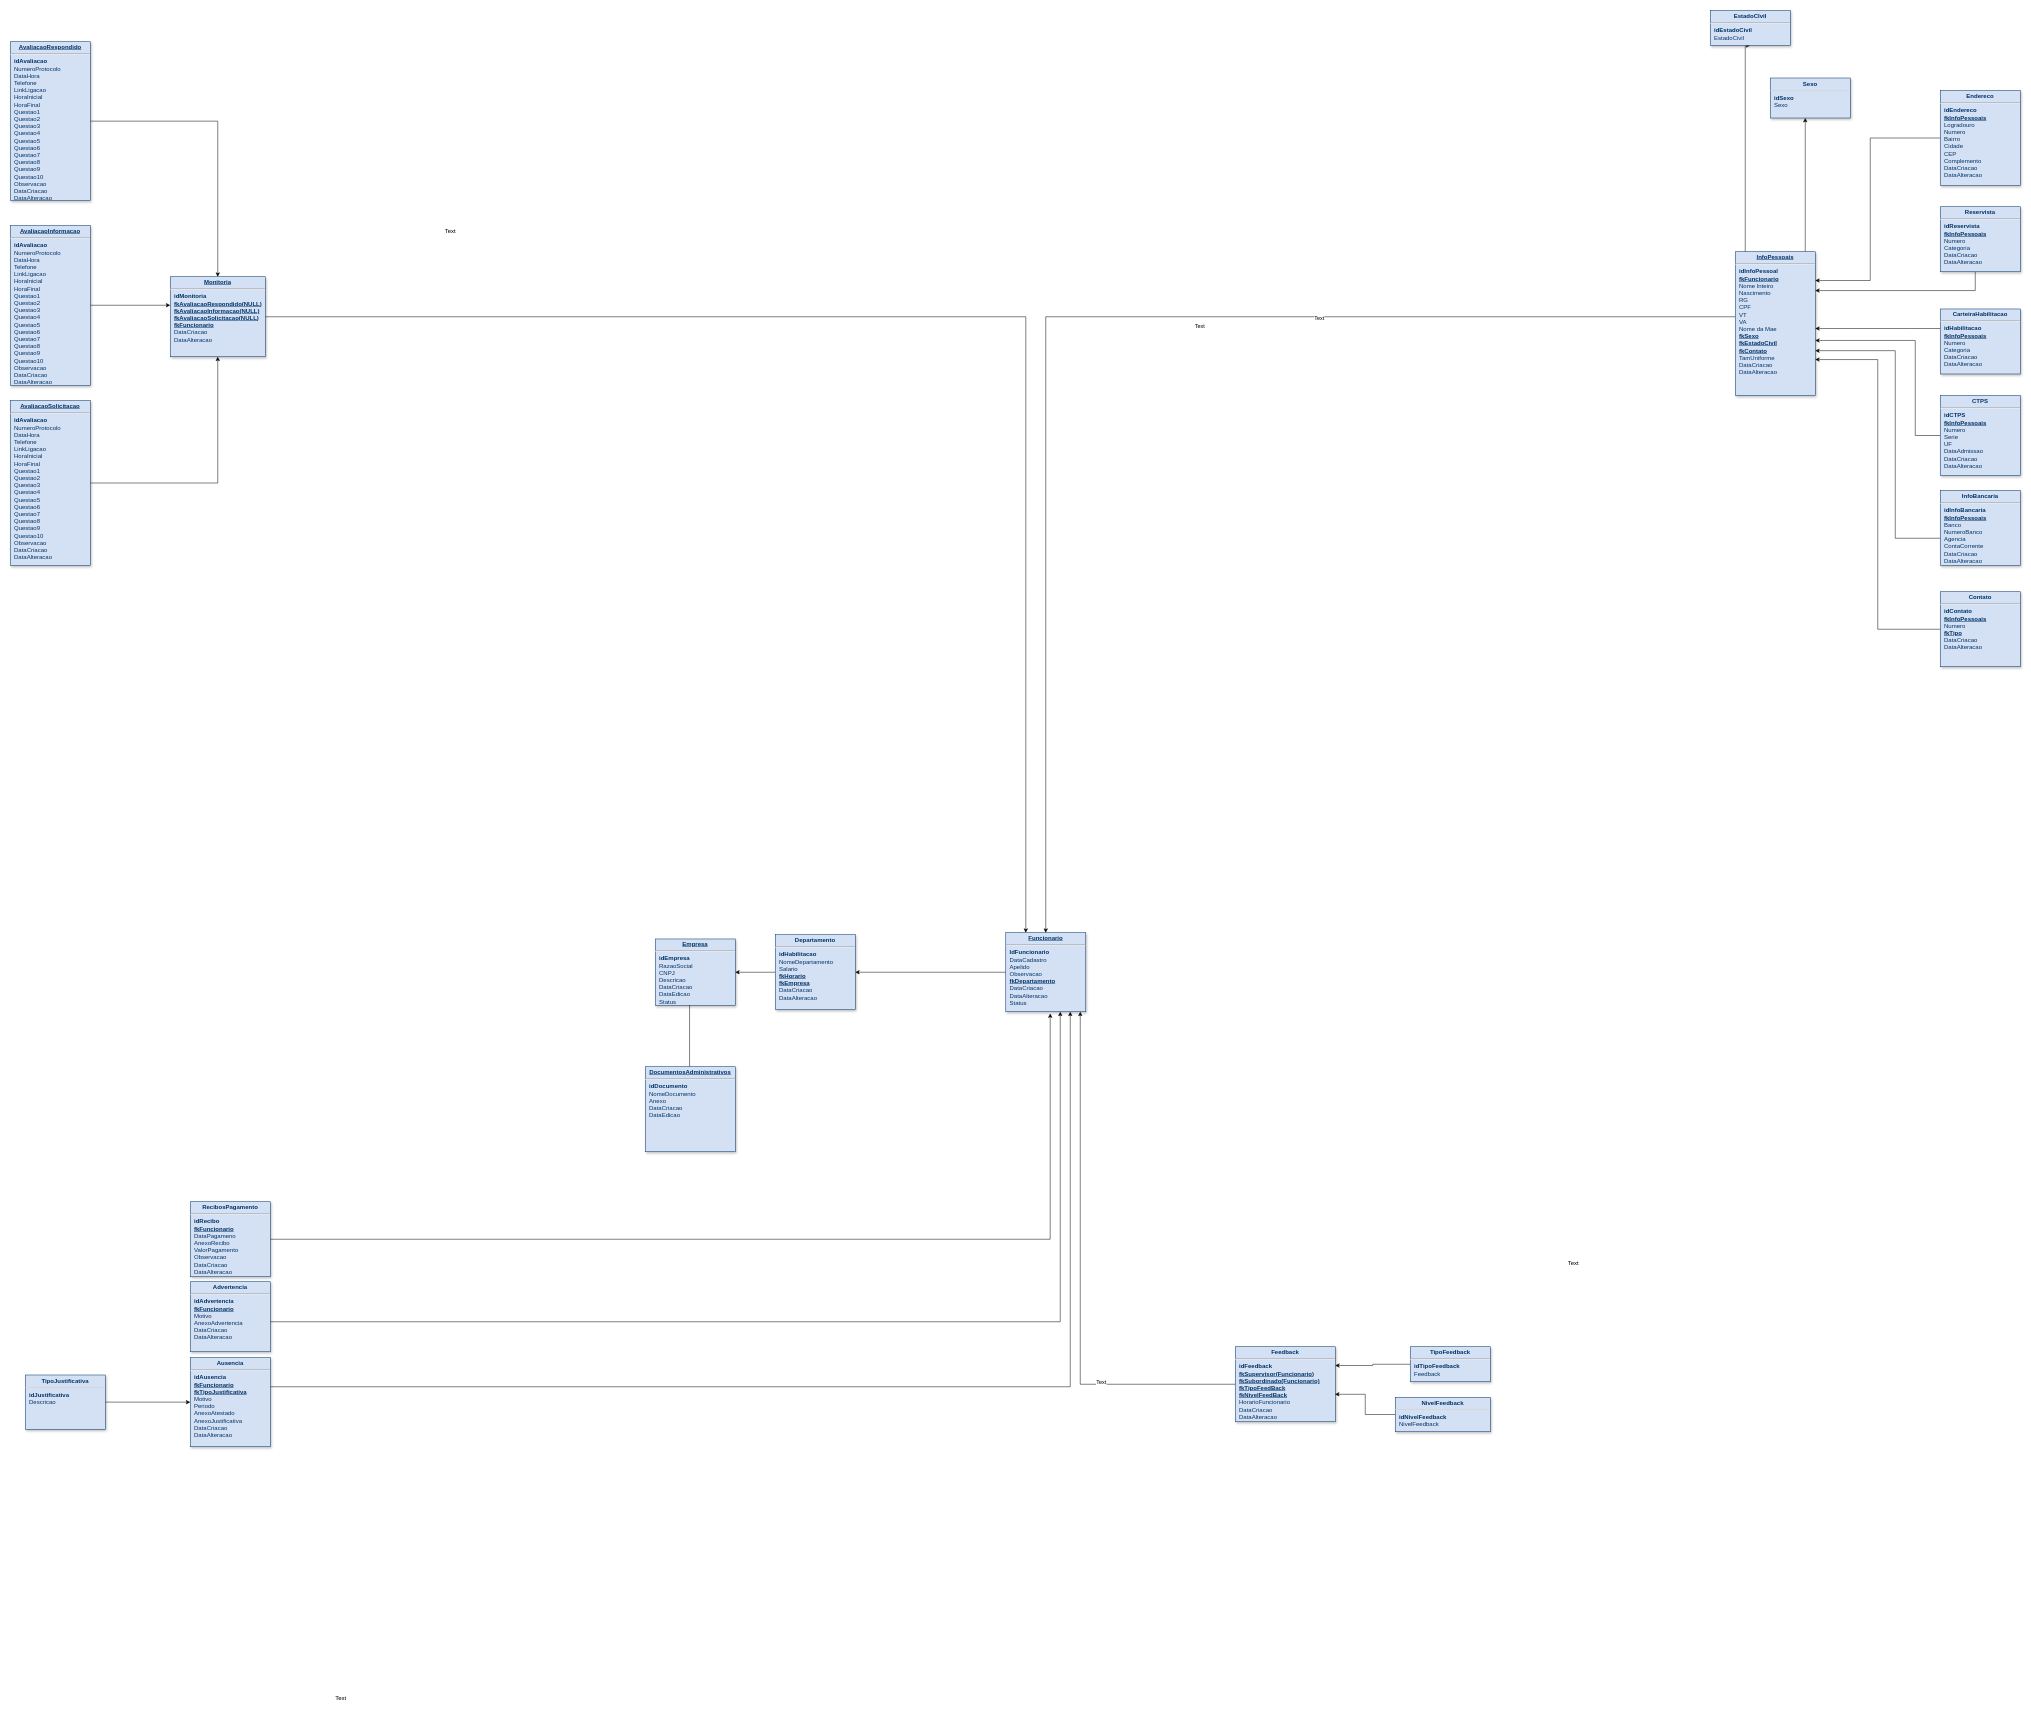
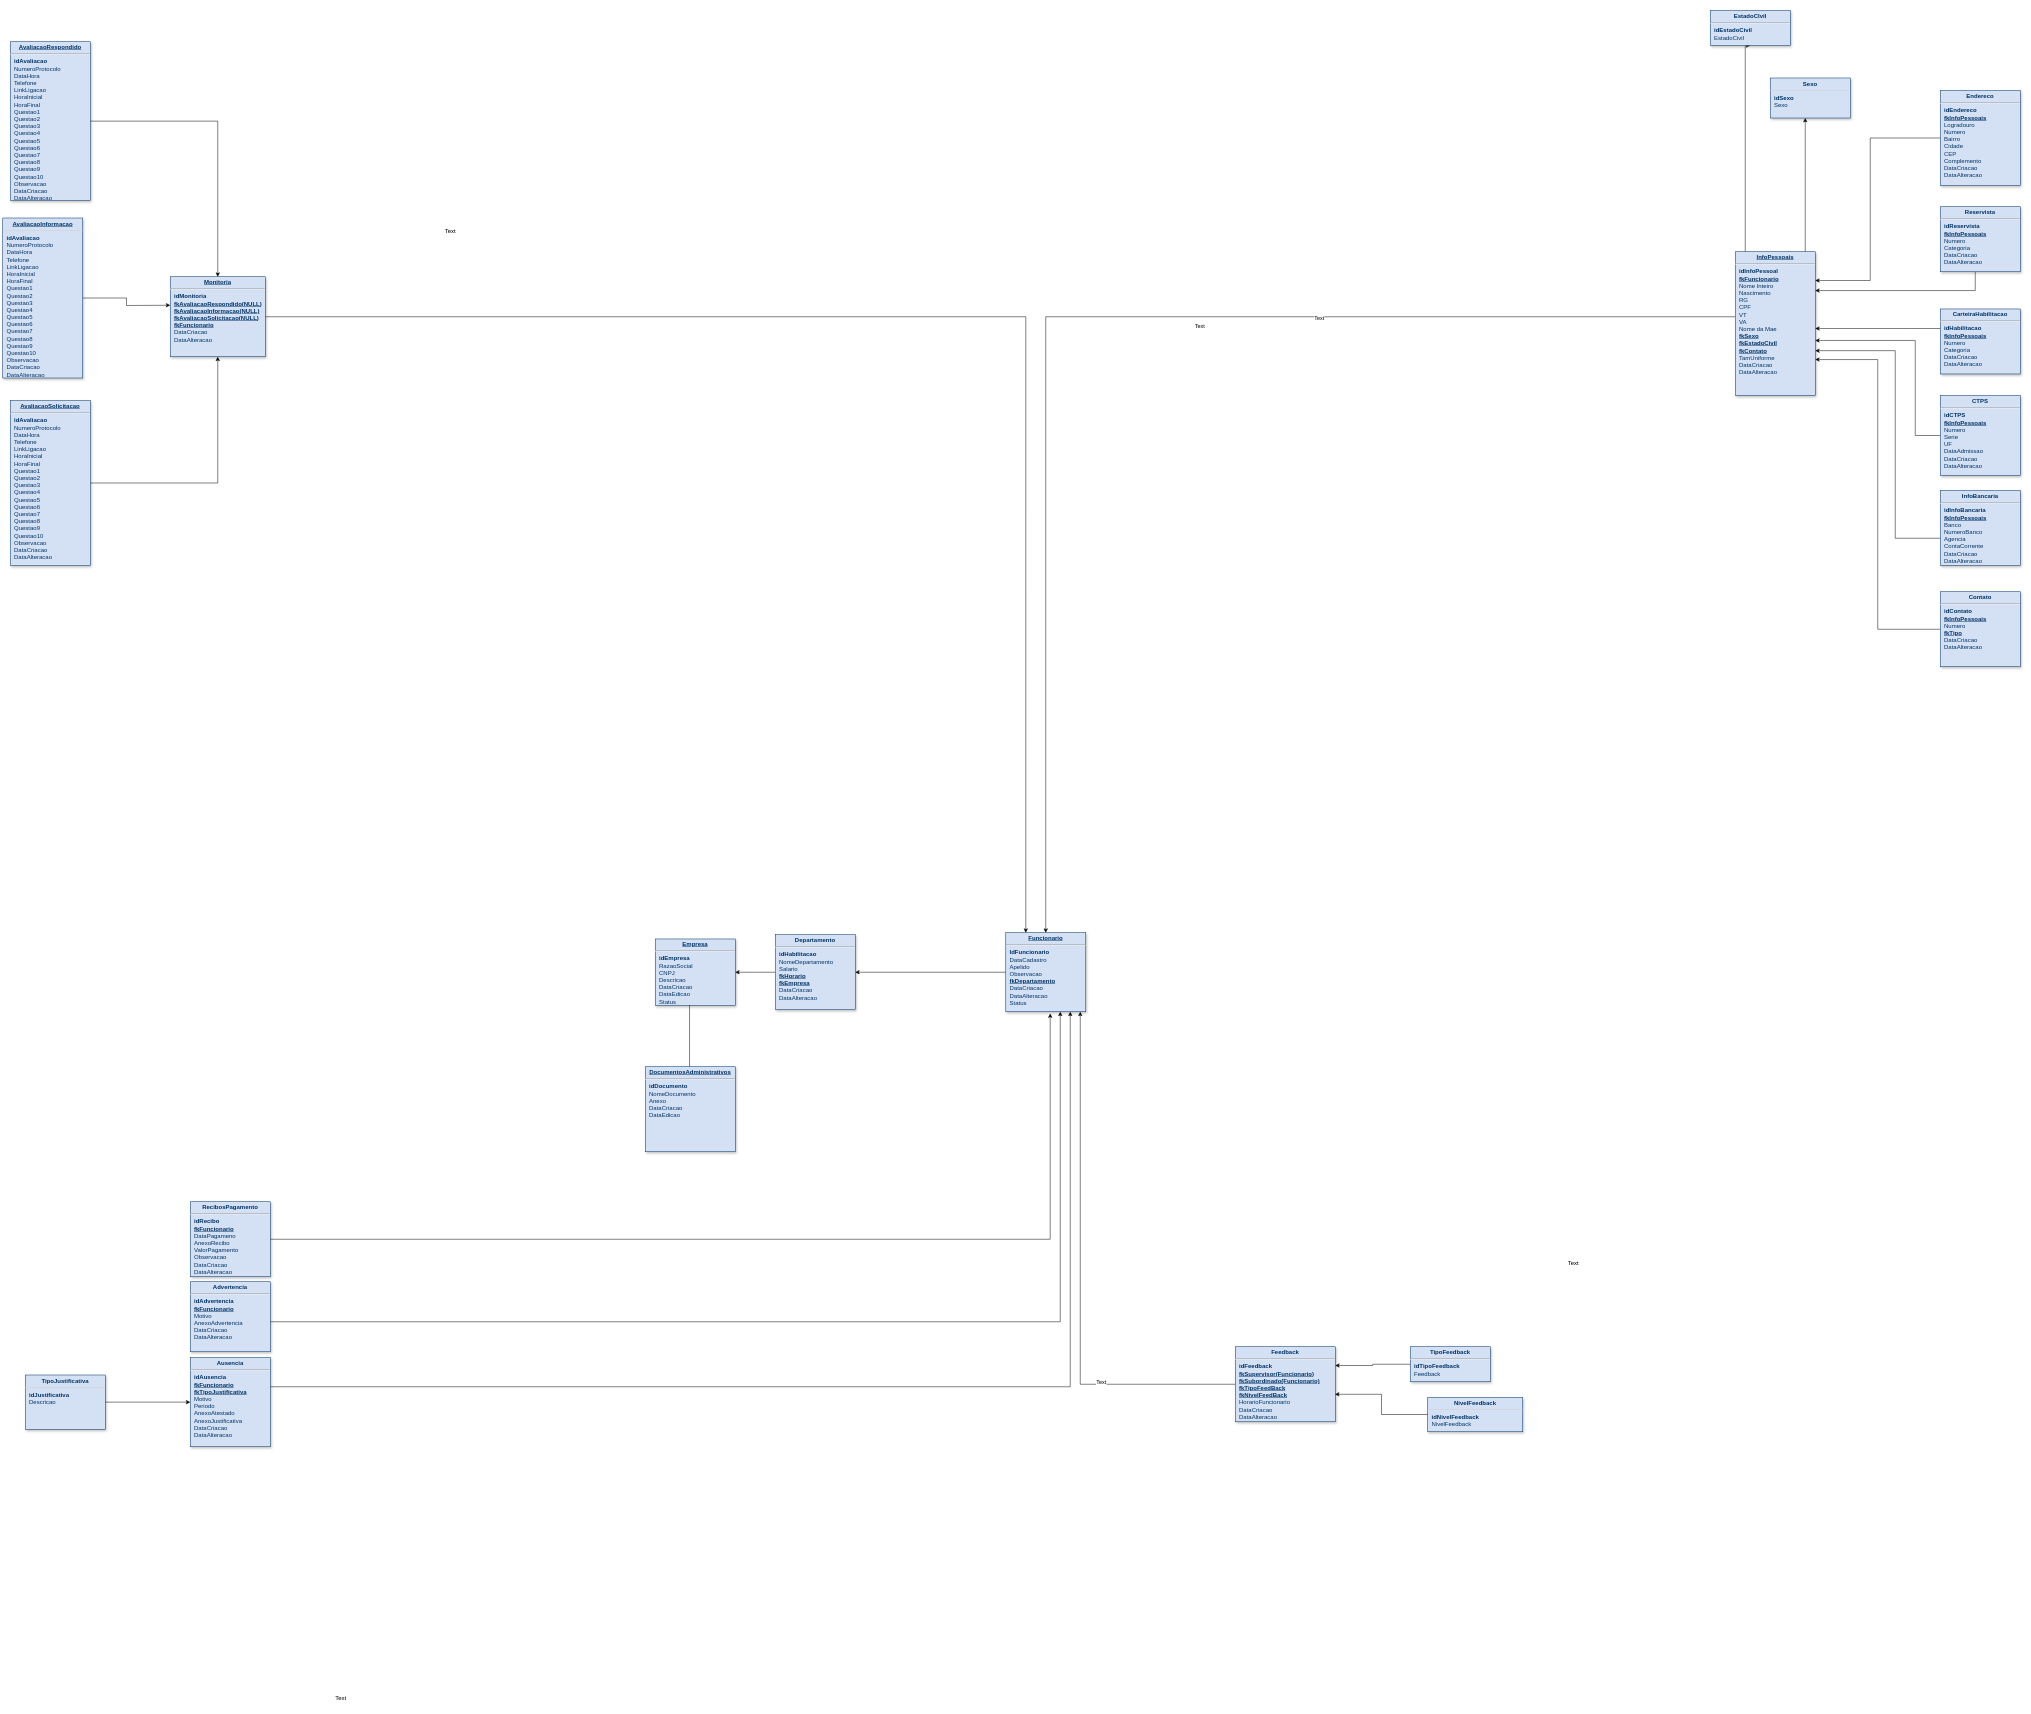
(50, 306) -> (43, 298)
(1443, 1415) -> (1475, 1415)
